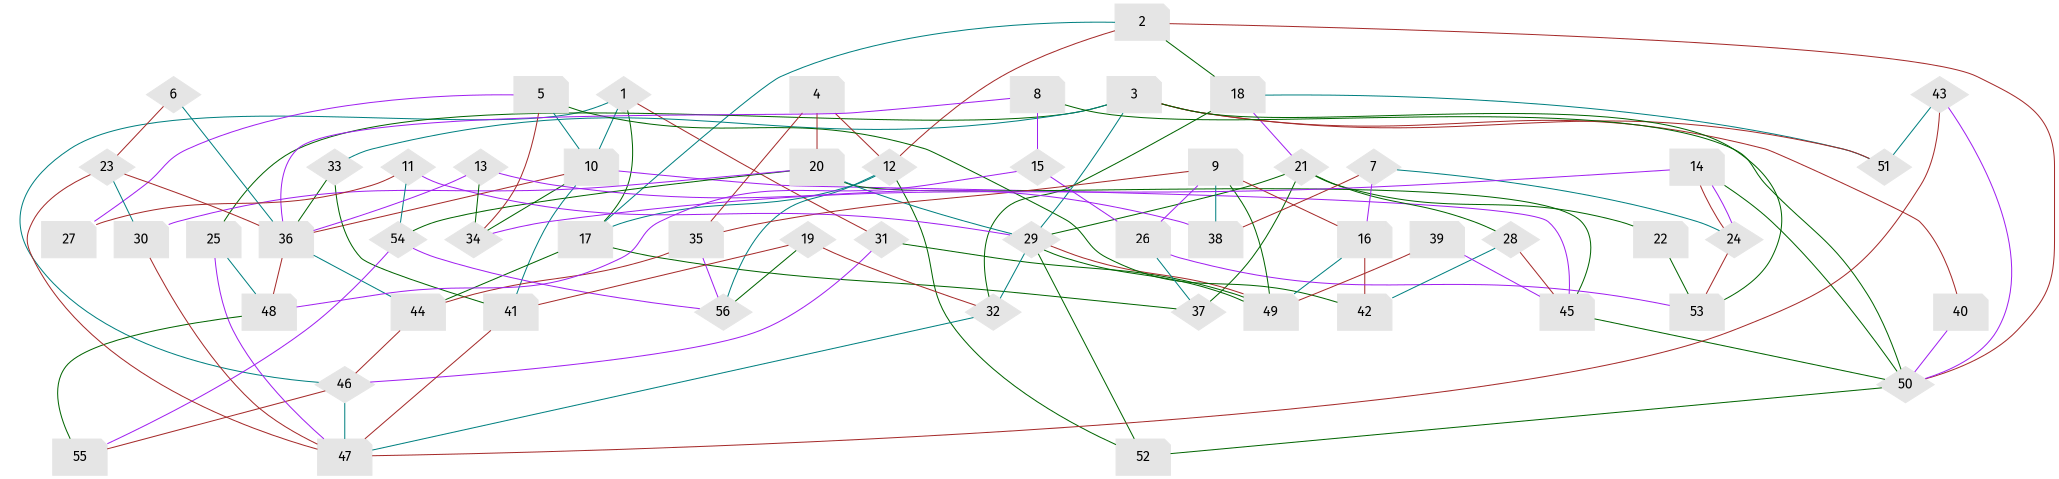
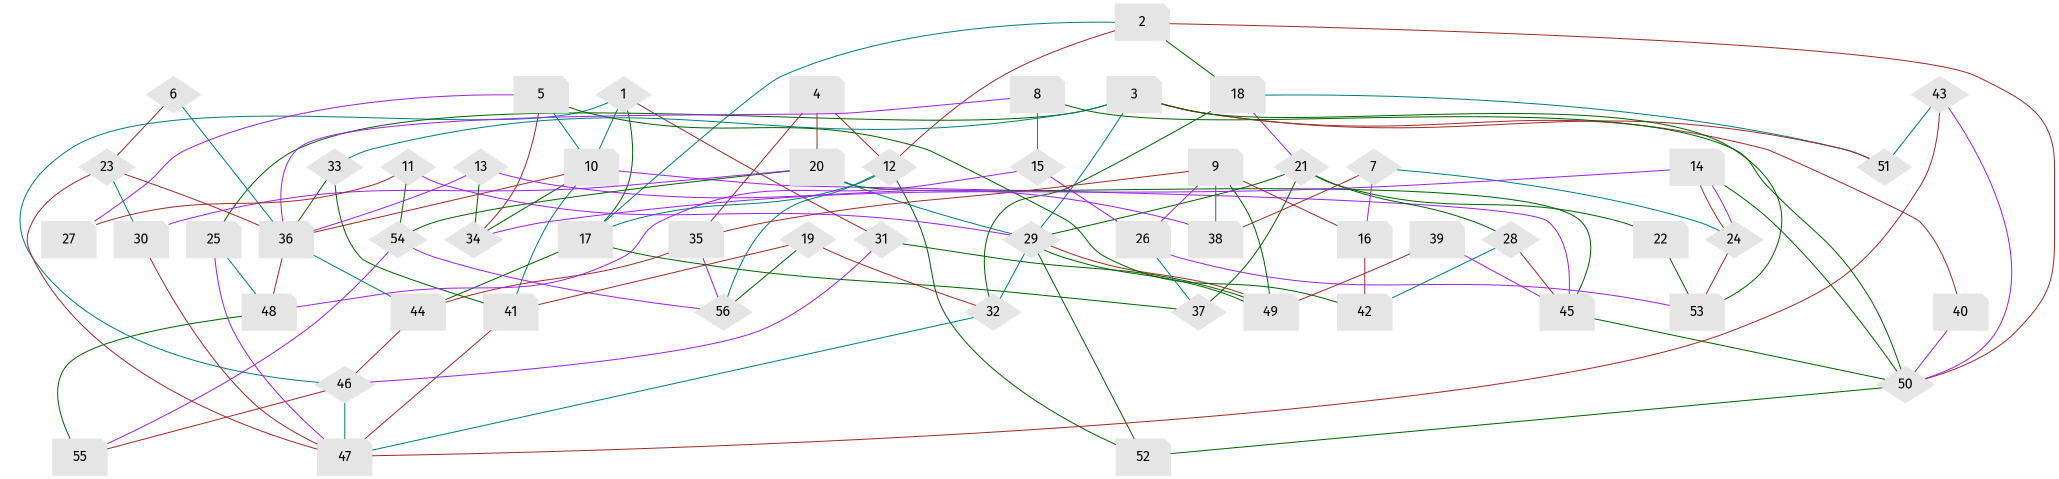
(403, 203) -> (403, 203)
(1318, 276) -> none
